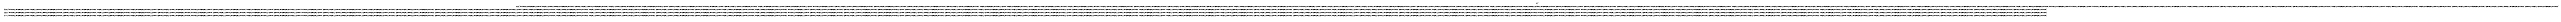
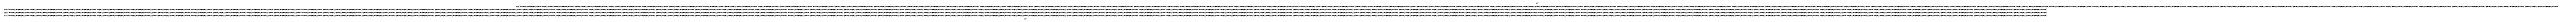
none -> (1025, 19)
